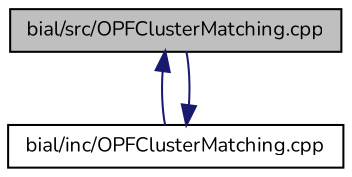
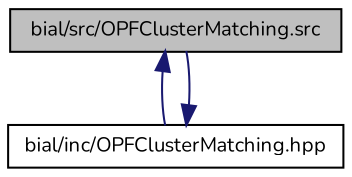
(176, 30) -> (176, 30)
(176, 146) -> (176, 146)
